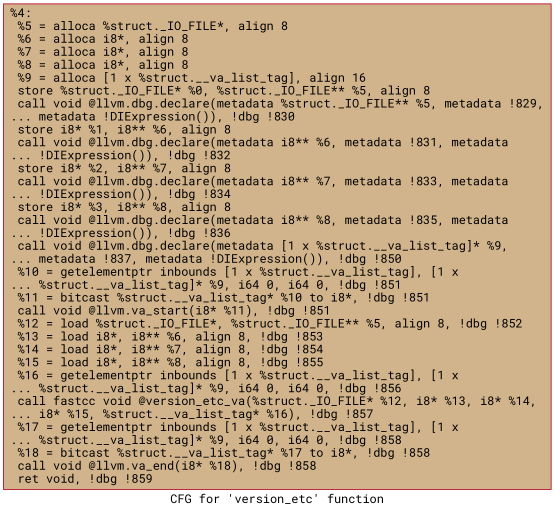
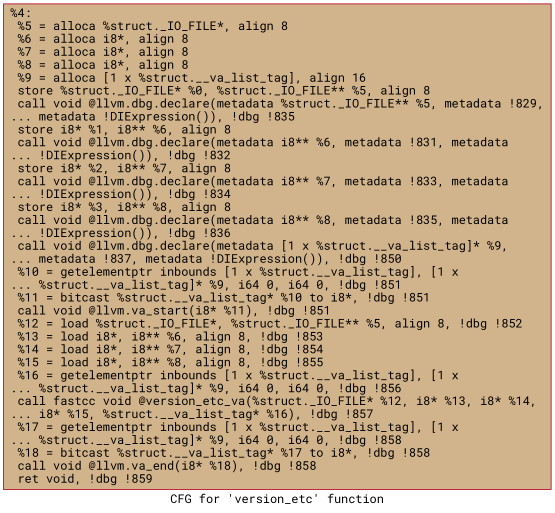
(153, 117) -> (153, 117)
